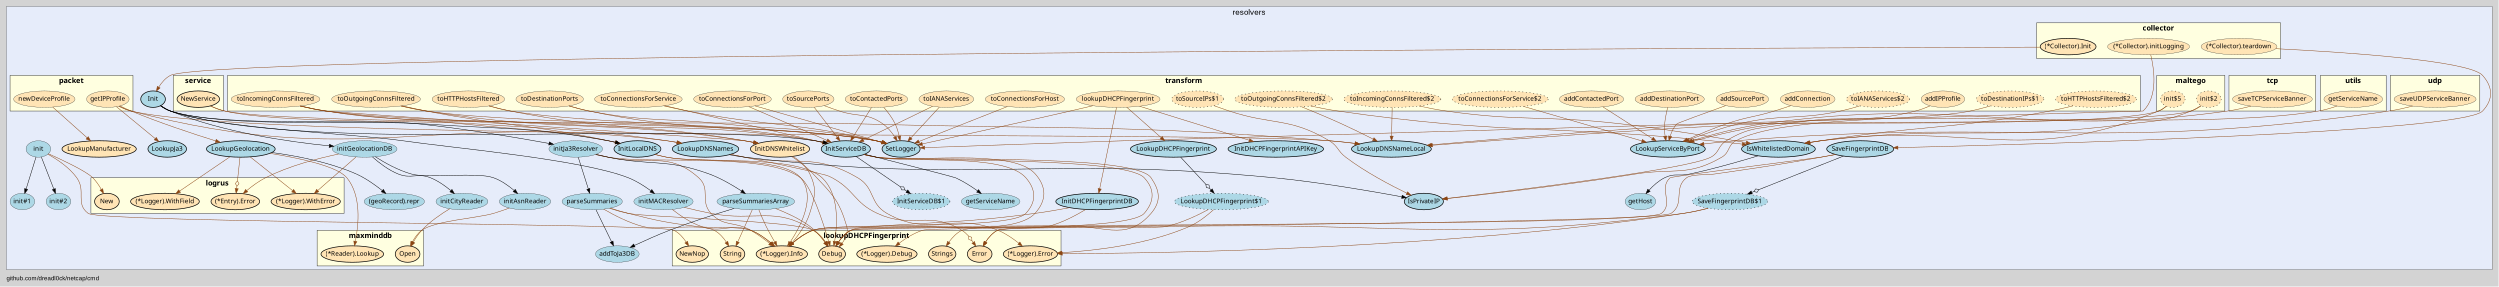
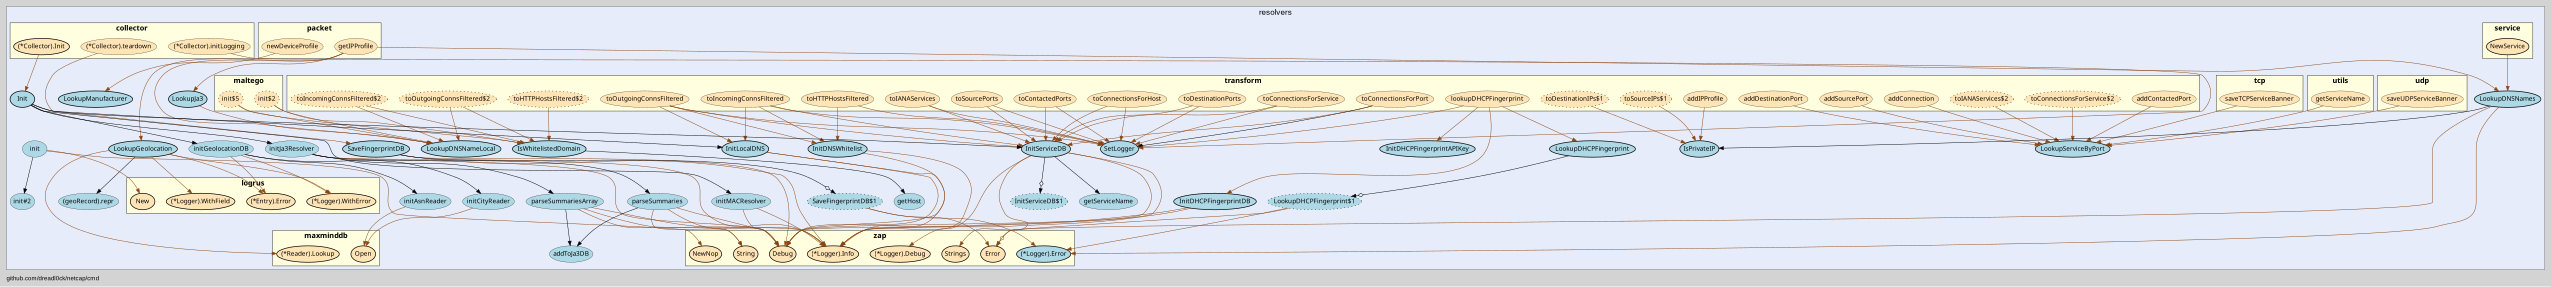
none -> (1079, 119)
(806, 120) -> (1258, 128)
(840, 124) -> (312, 130)
none -> (843, 131)
(99, 149) -> (96, 99)
(780, 149) -> (838, 149)
(239, 169) -> (217, 168)
(22, 202) -> none
(867, 236) -> (880, 236)
(1030, 254) -> (1044, 254)
